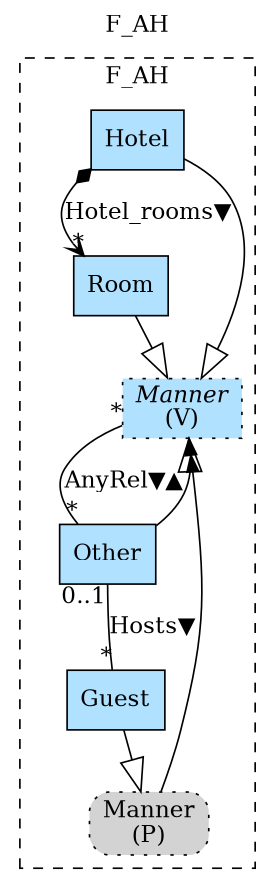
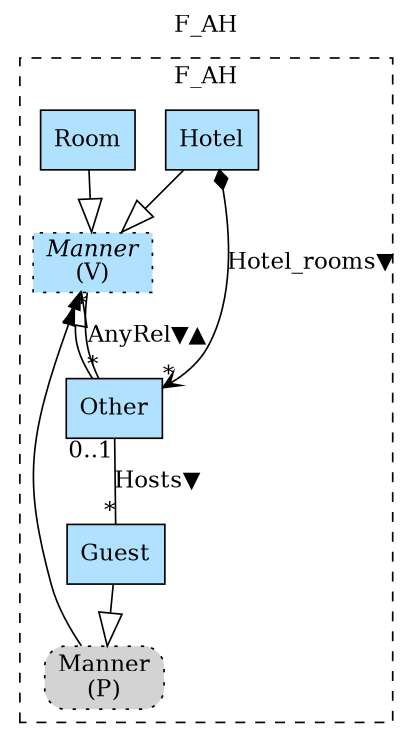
(62, 212) -> (225, 292)
